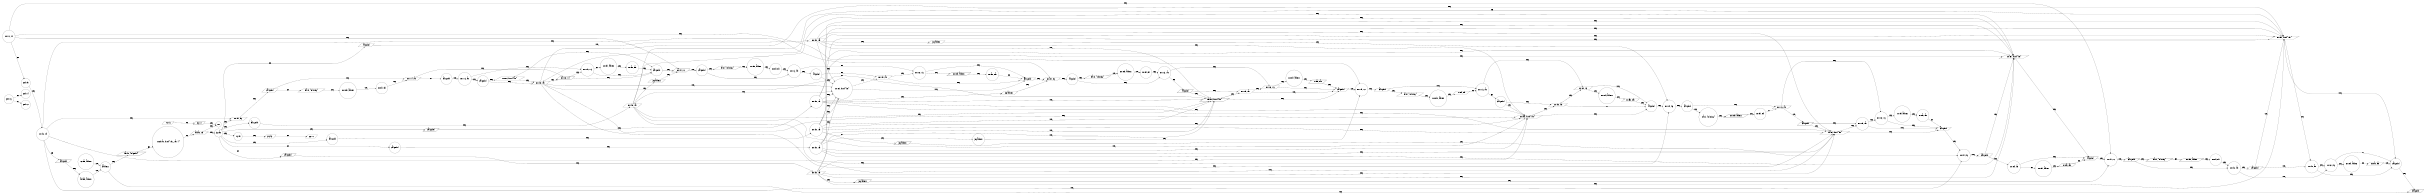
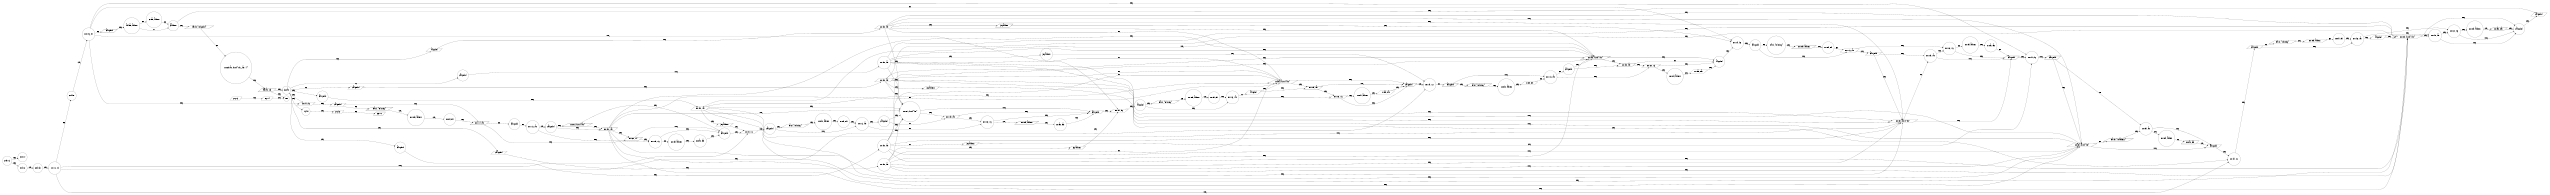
none -> (143, 23)
none -> (2118, 140)
none -> (38, 168)
